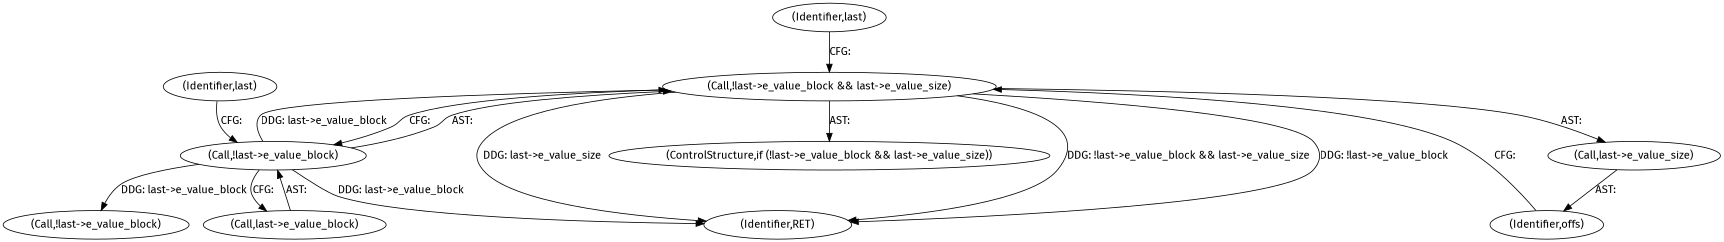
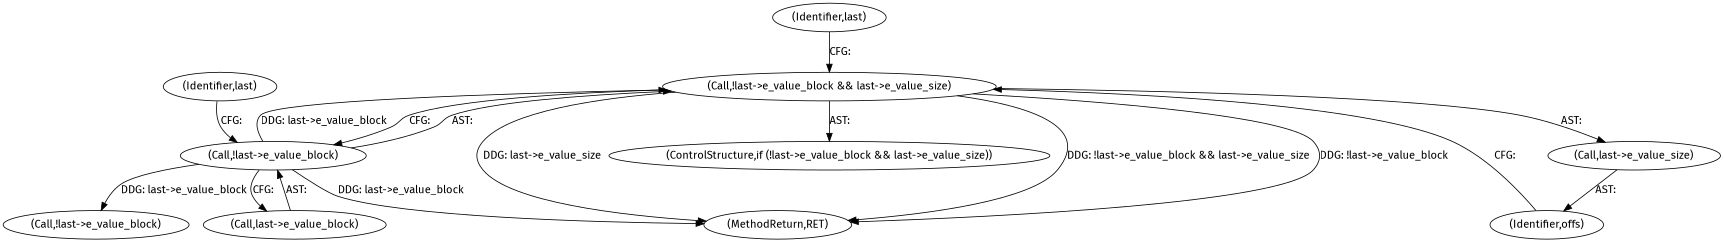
(778, 225) -> (778, 225)
